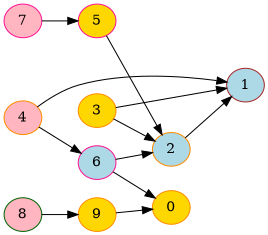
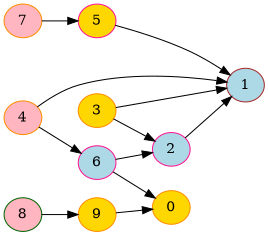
(23, 21) -> (23, 21)
(133, 83) -> (170, 43)
(171, 149) -> (171, 149)
